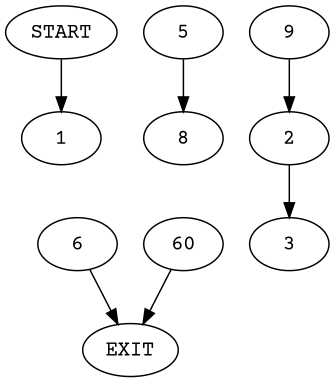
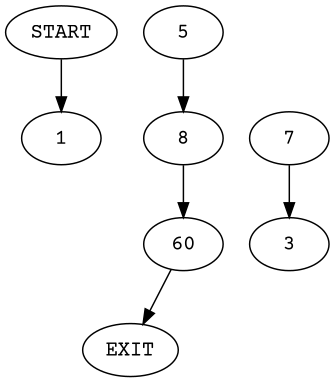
(289, 32) -> none
(289, 138) -> (289, 138)
none -> (183, 184)
(78, 244) -> none
